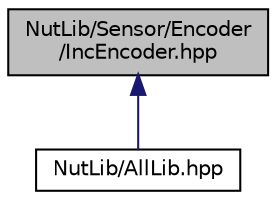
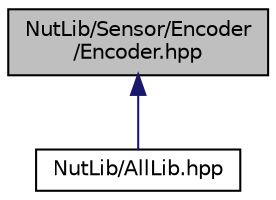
(138, 42) -> (138, 42)
